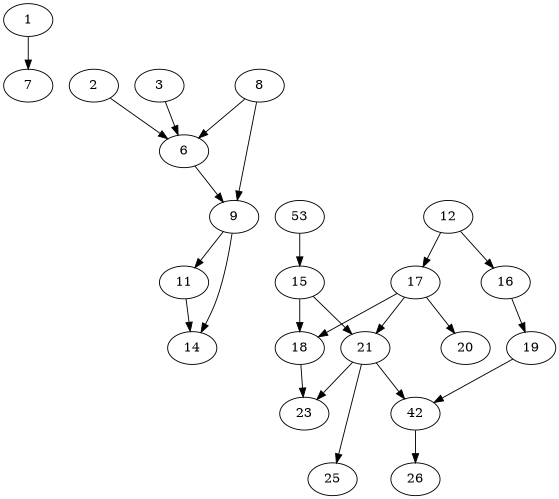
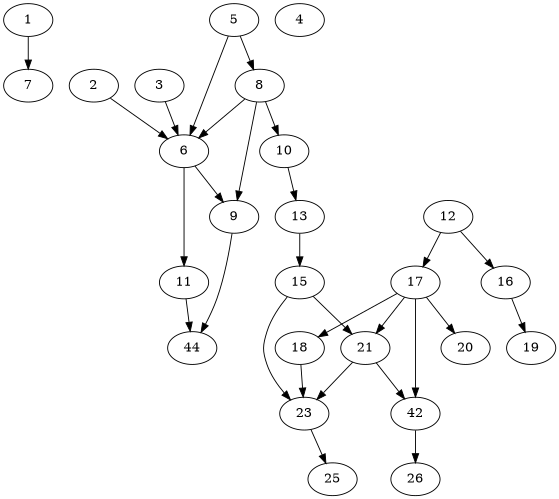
none -> (234, 20)
none -> (300, 20)
none -> (284, 151)
(300, 217) -> (300, 217)
(212, 246) -> (184, 212)
(300, 311) -> (264, 345)
(192, 348) -> (192, 348)
(478, 379) -> (415, 343)
(350, 409) -> (317, 442)
